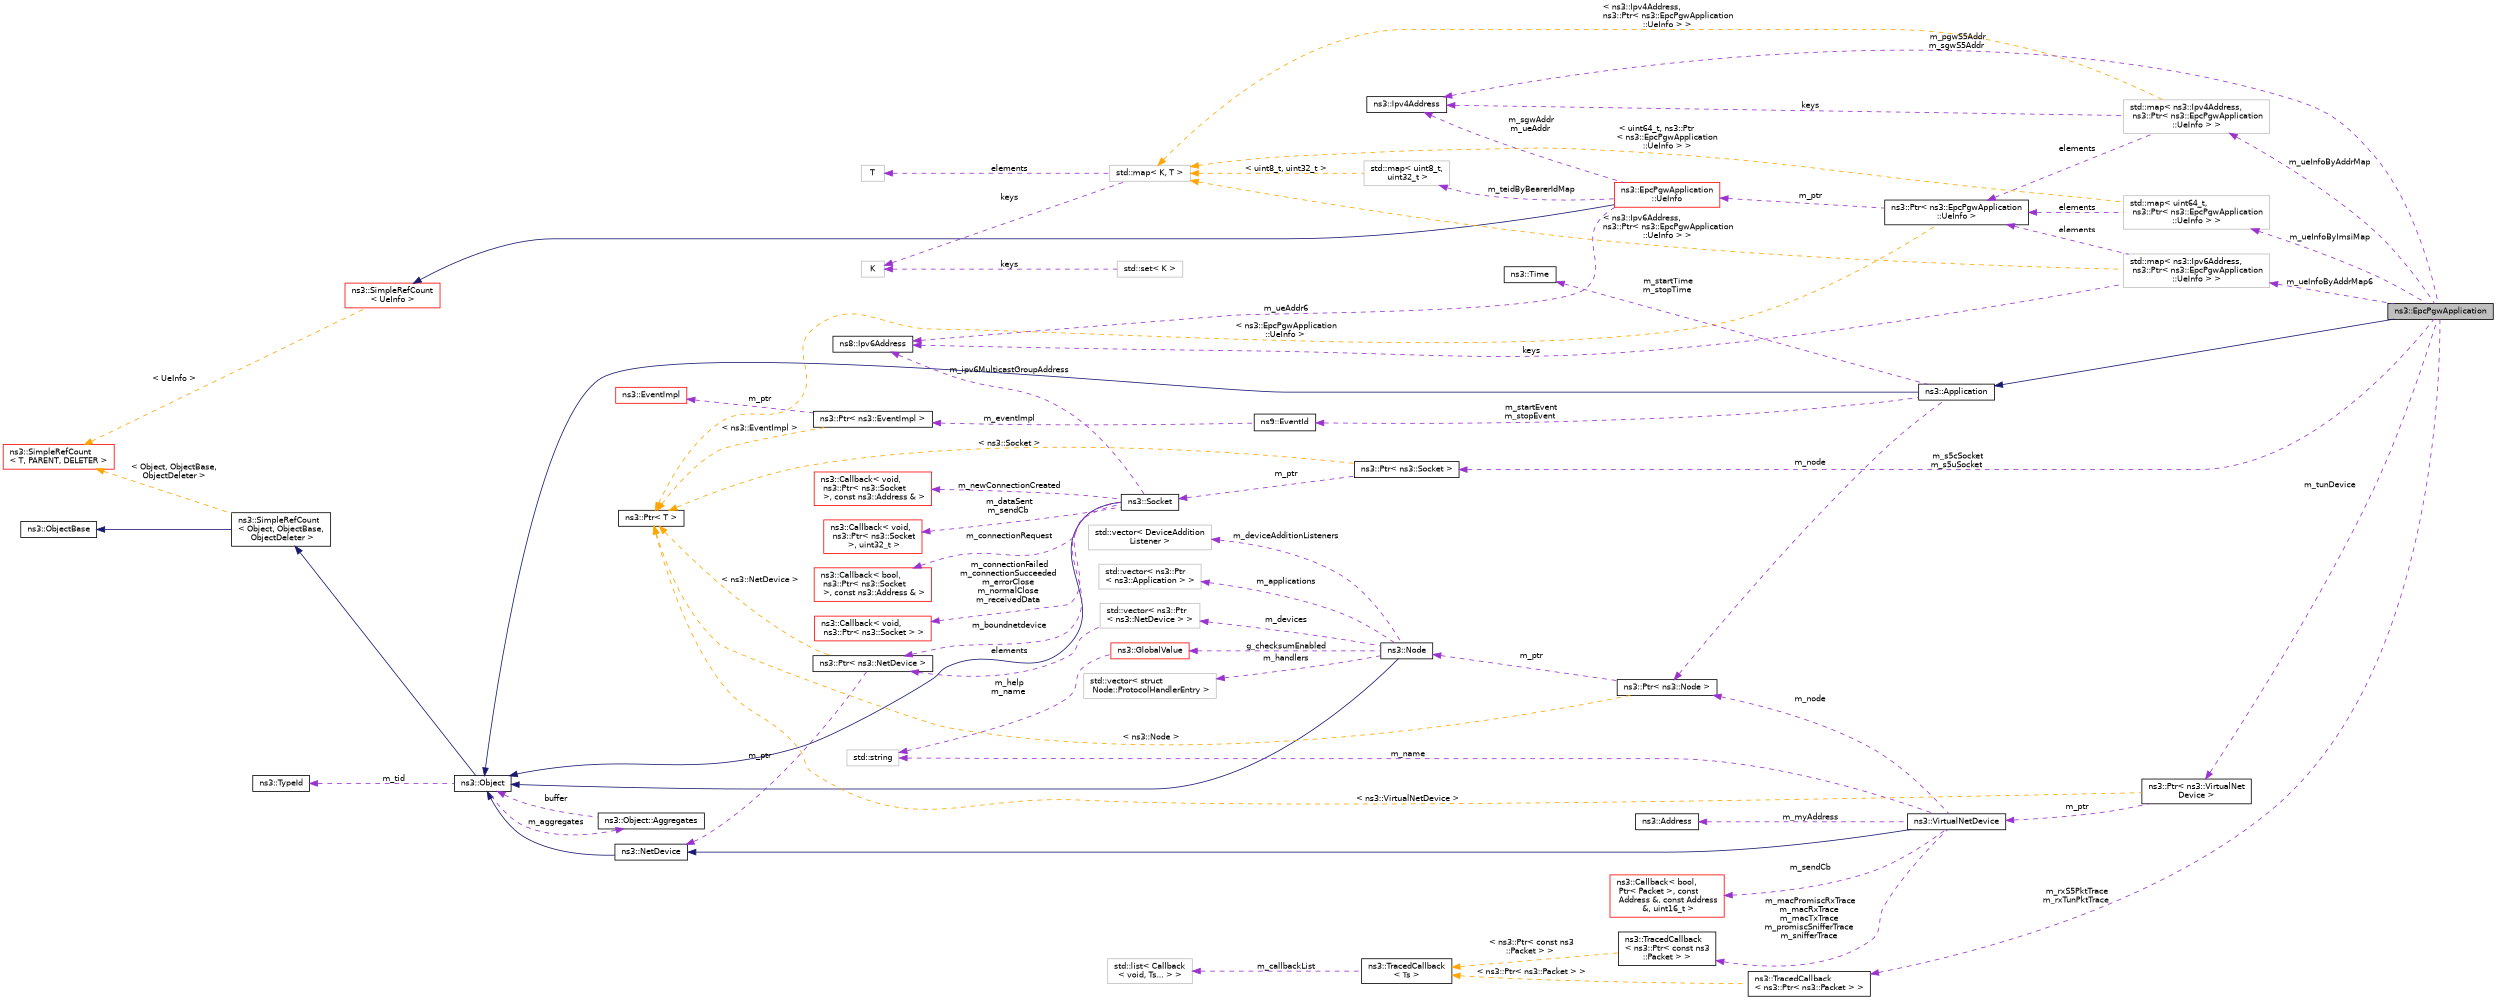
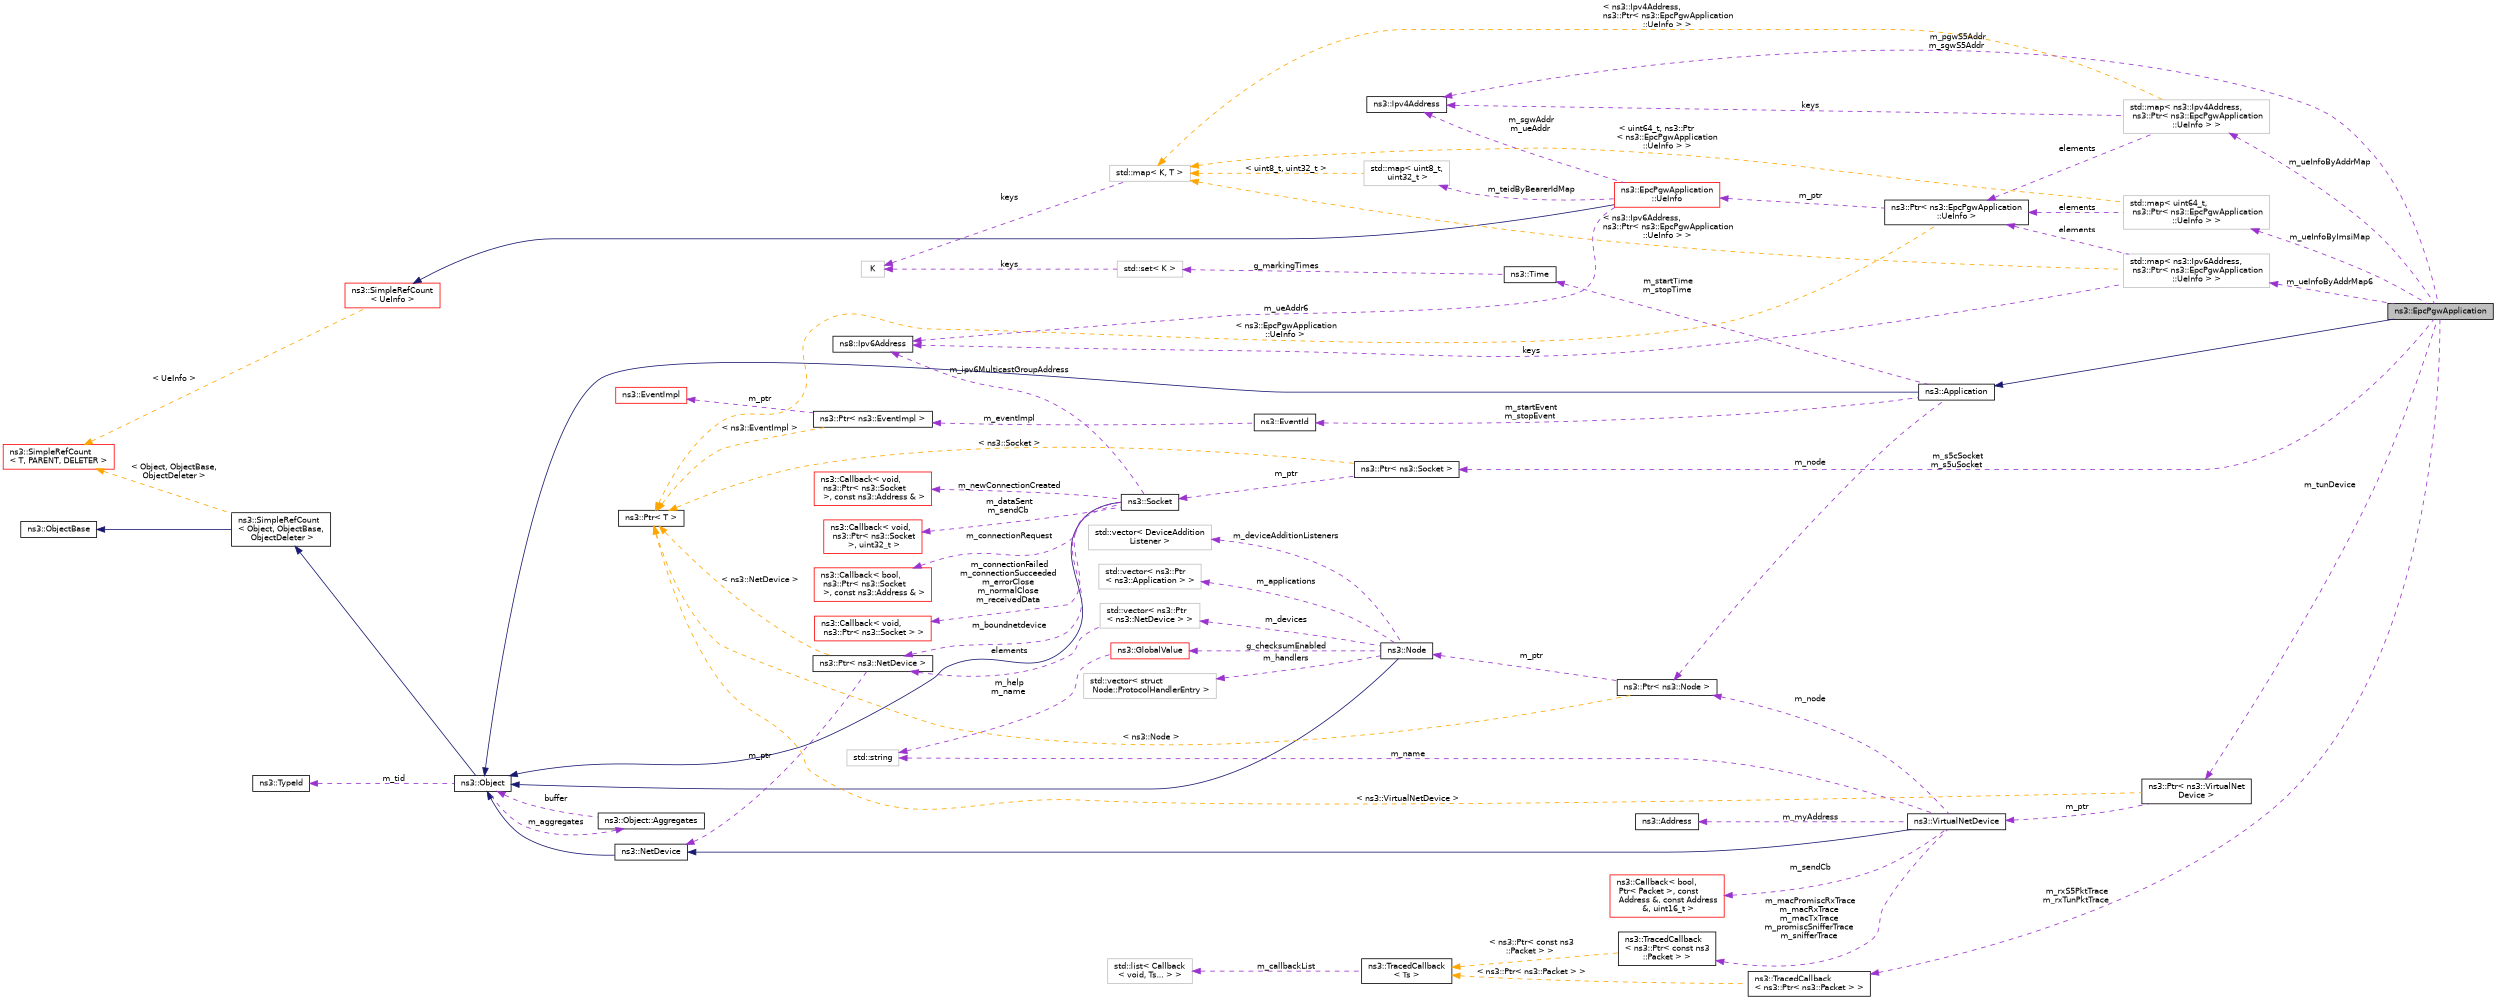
(873, 173) -> none
none -> (1347, 272)
(1285, 422) -> (1285, 422)
